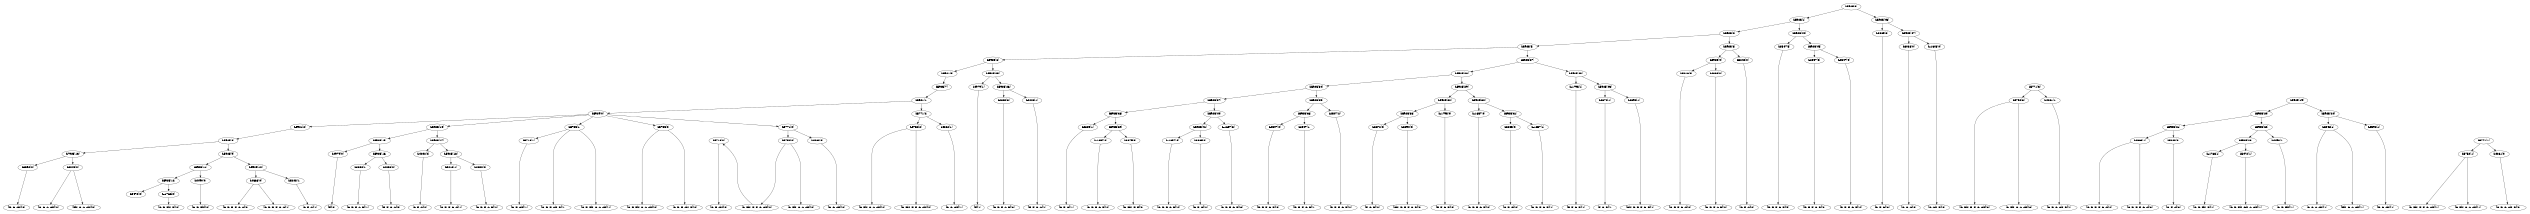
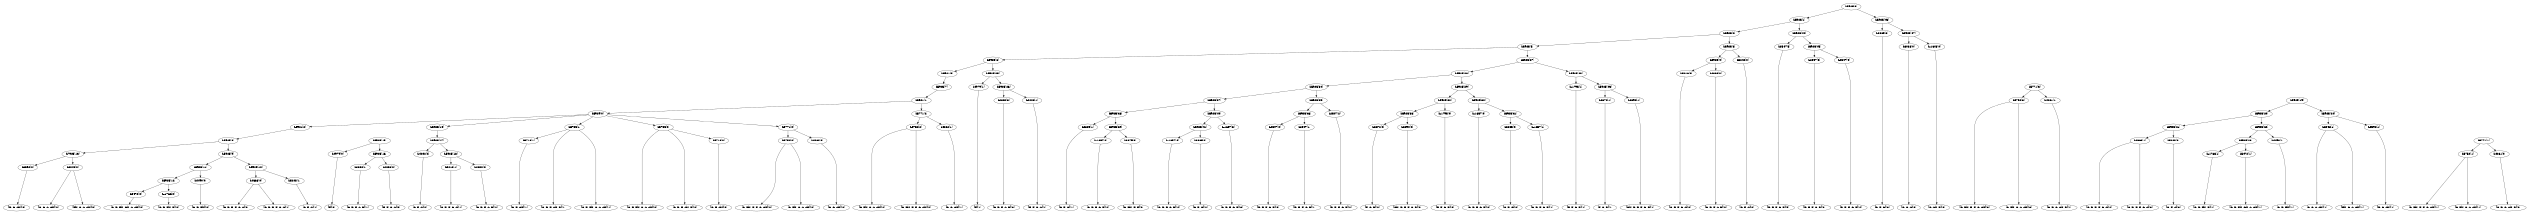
(409, 134) -> none
(738, 175) -> (690, 134)
none -> (127, 208)
